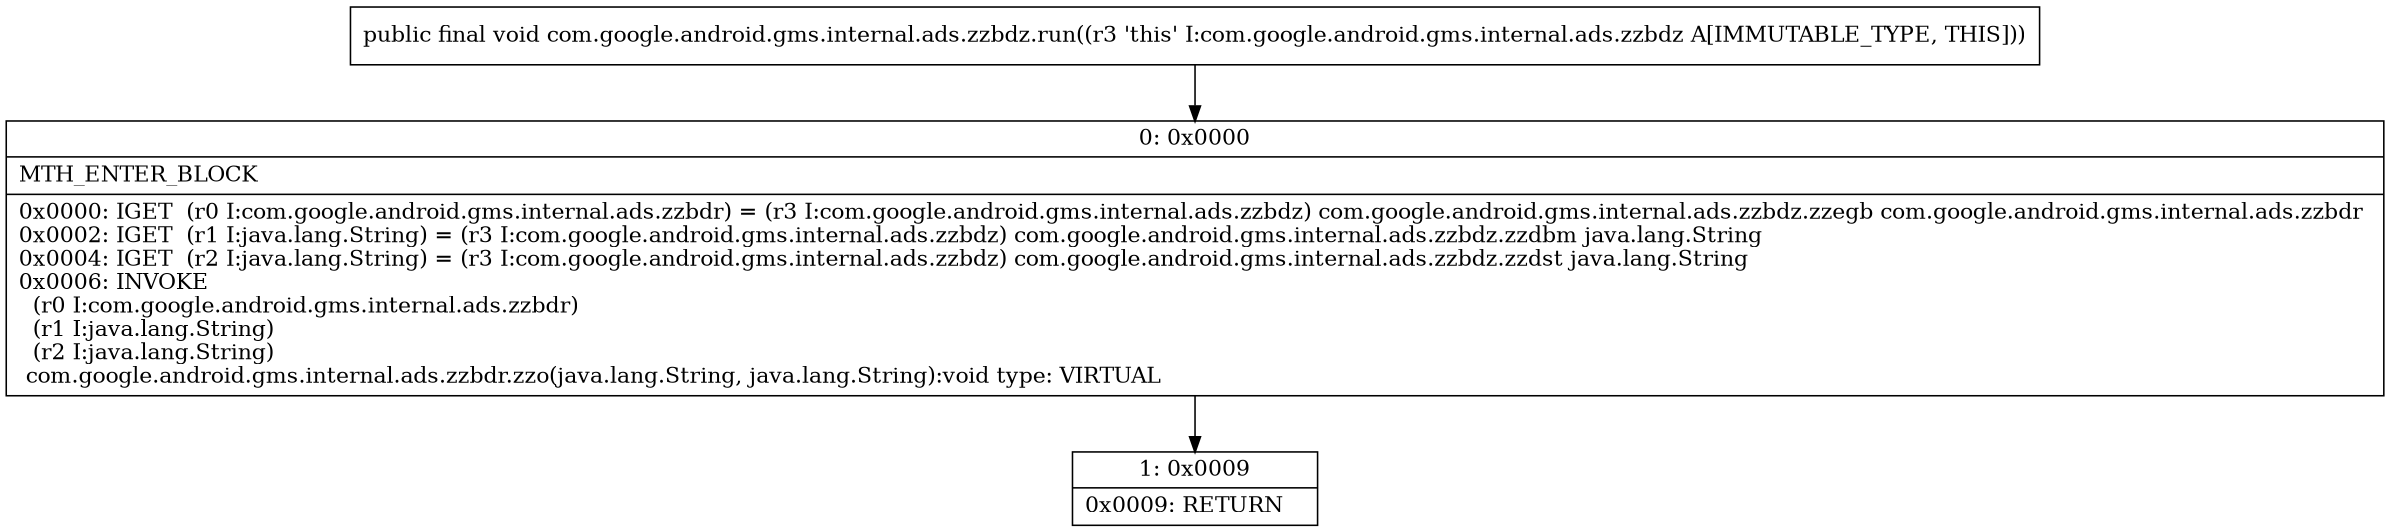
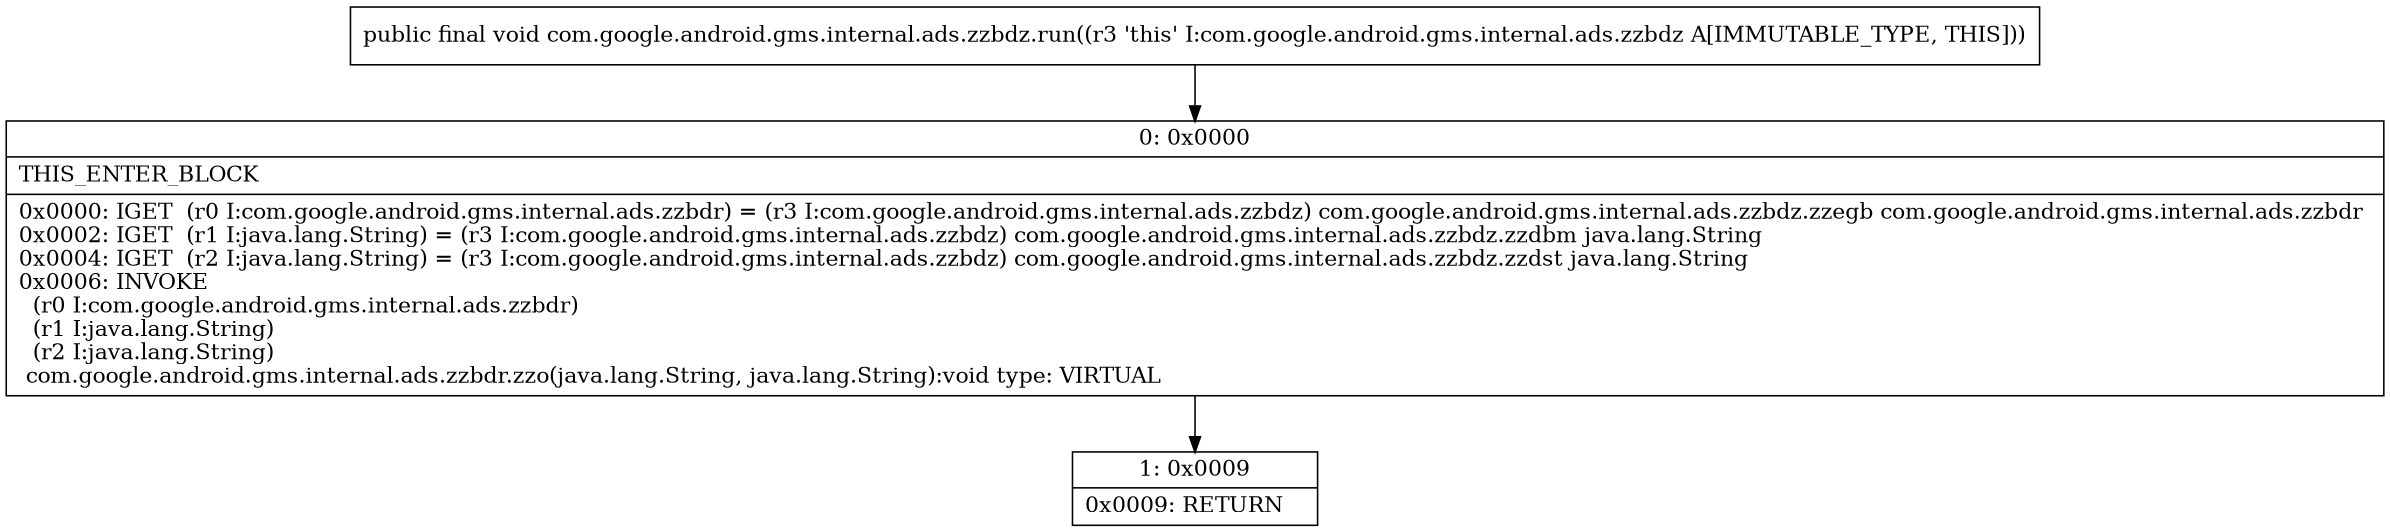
(139, 175) -> (139, 175)
